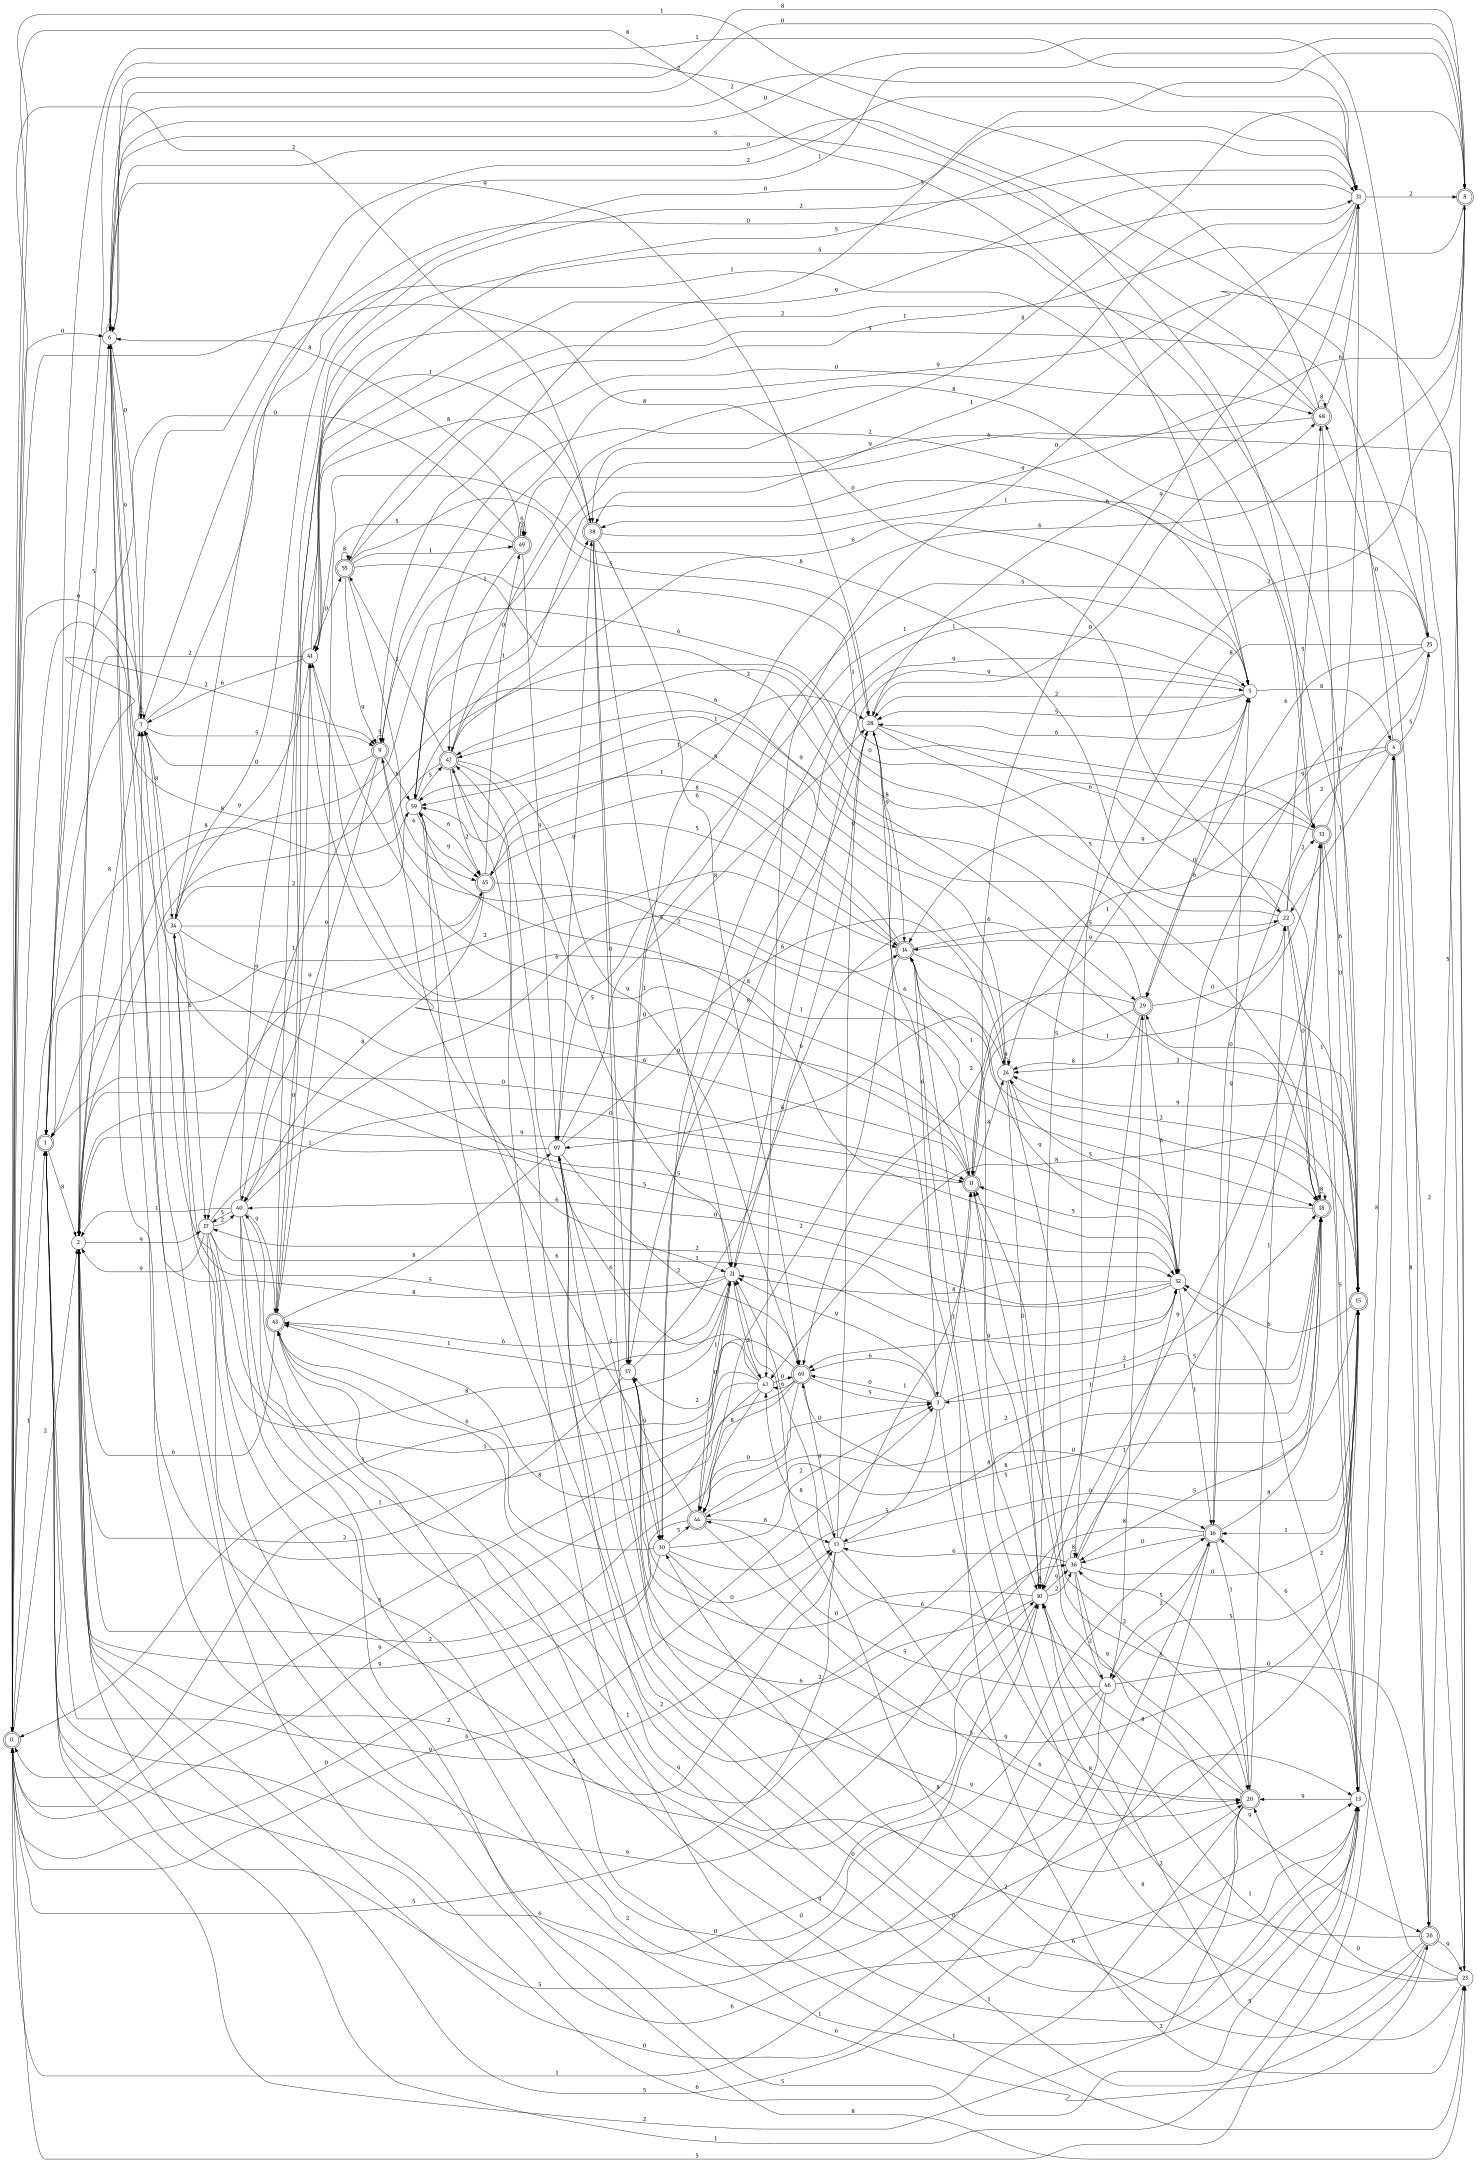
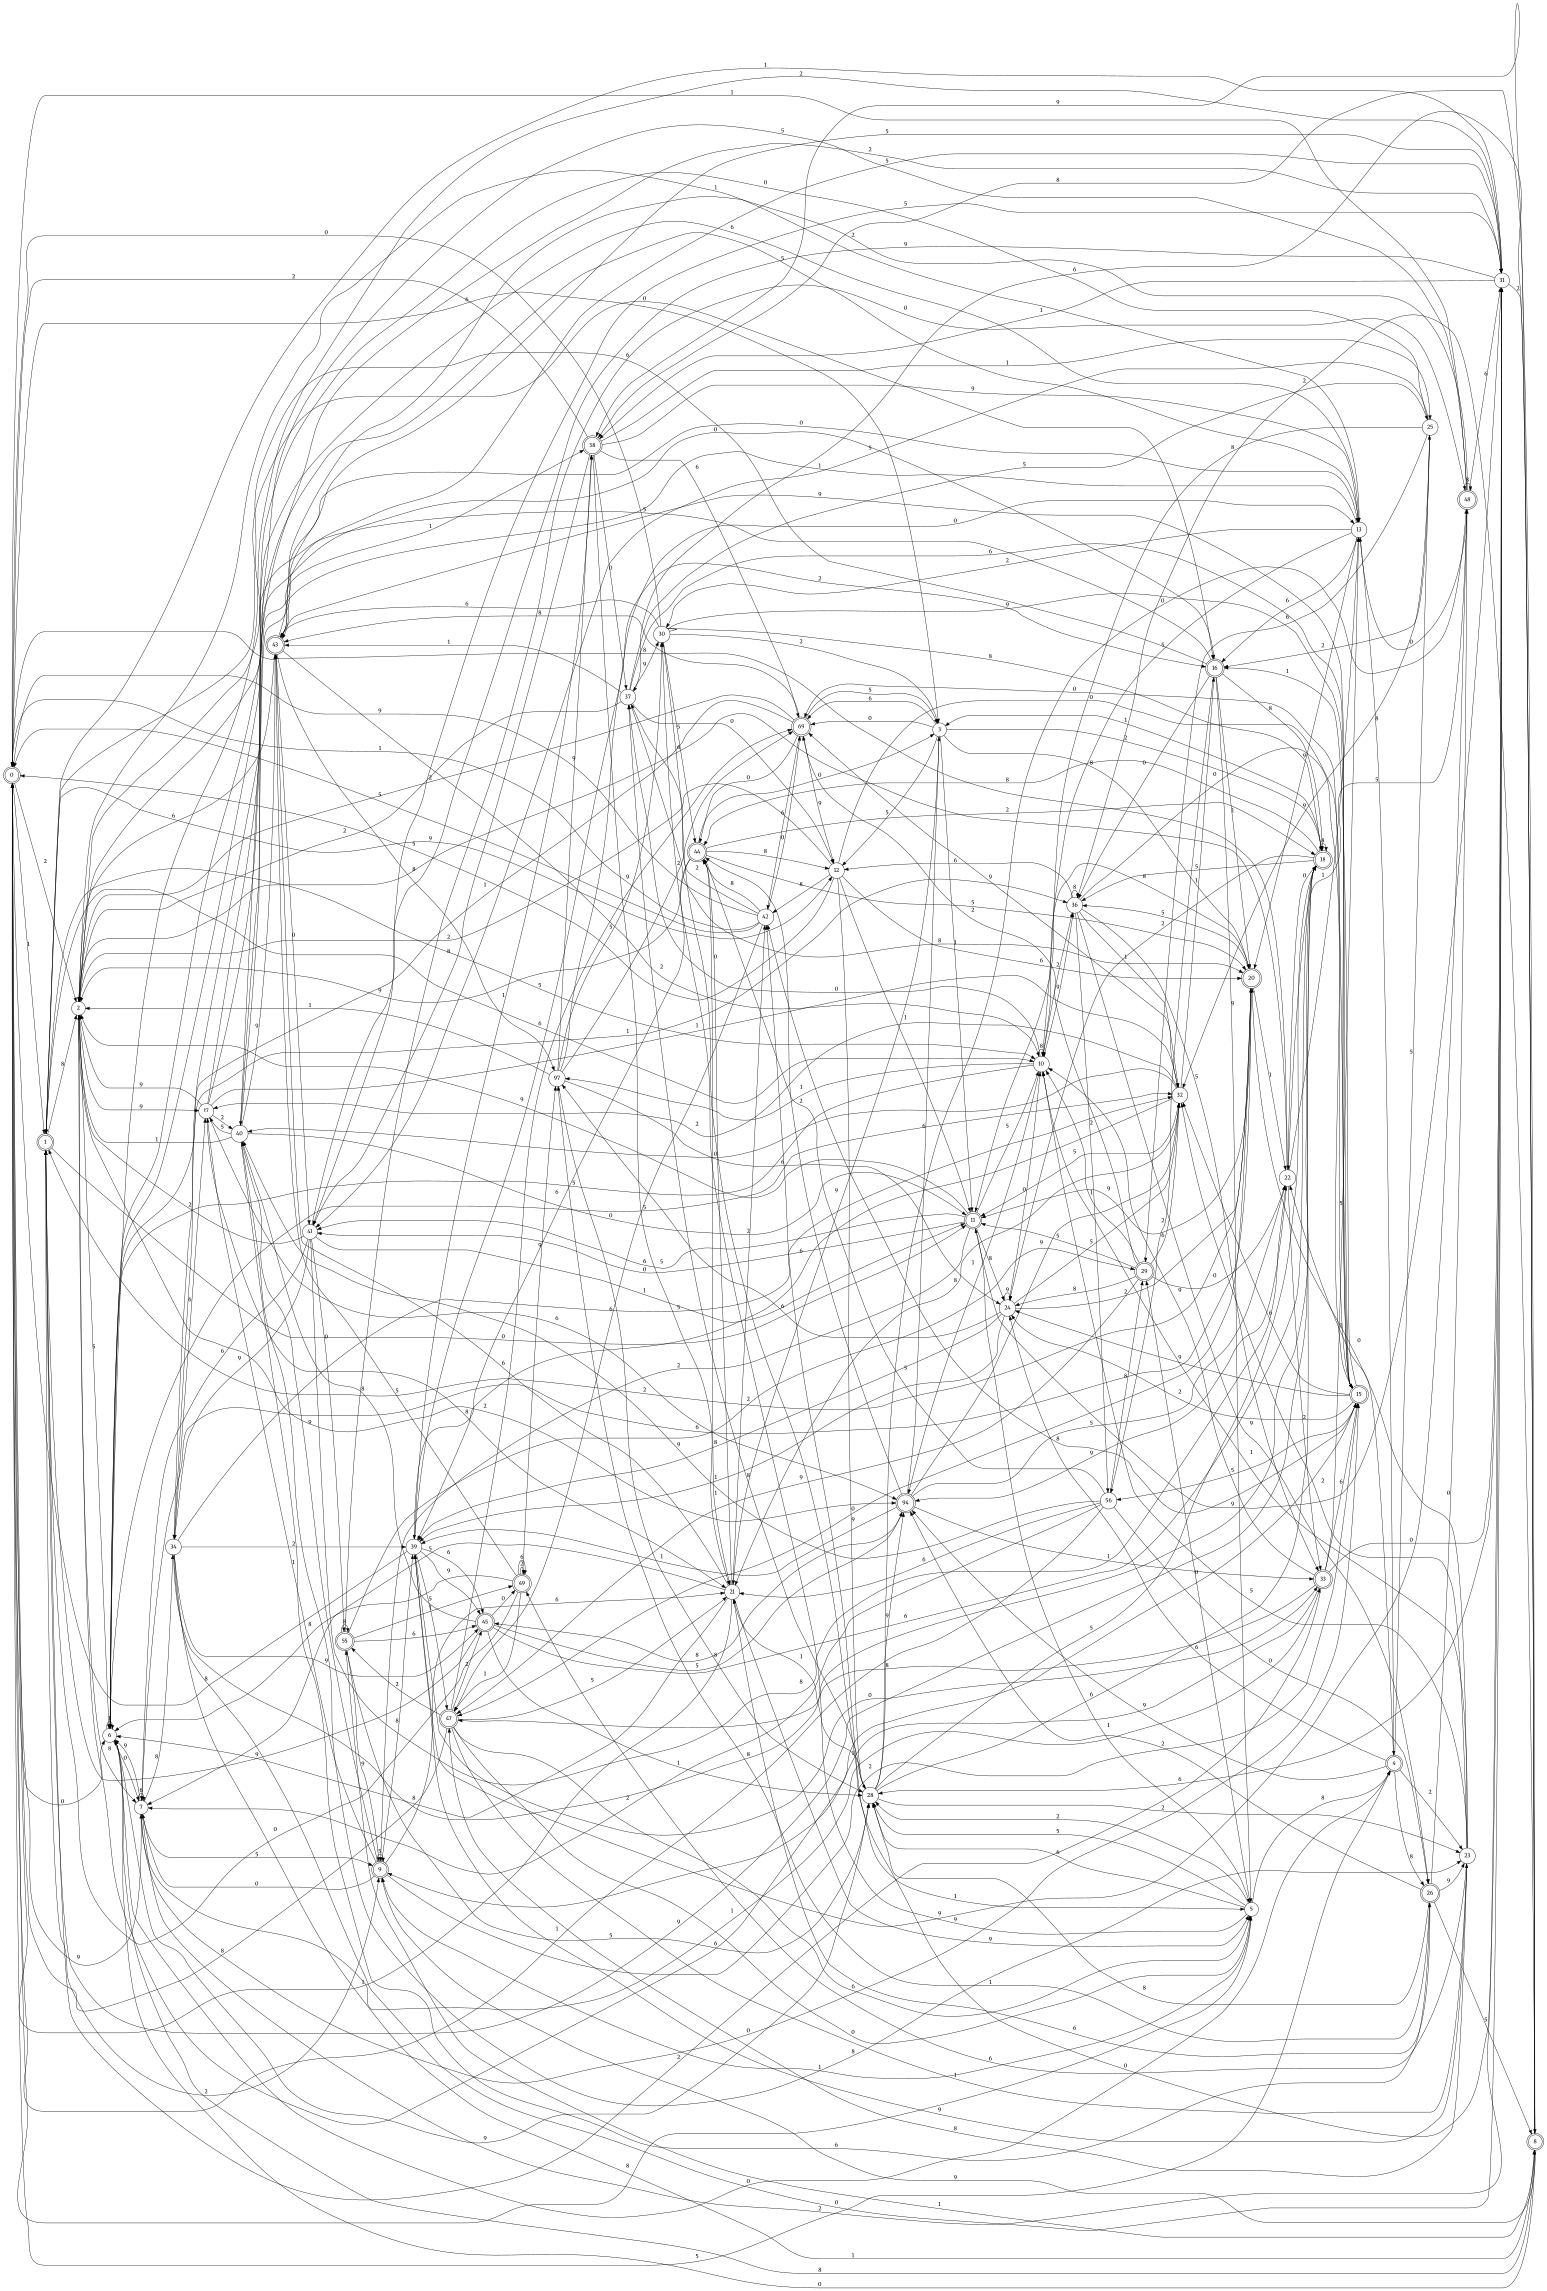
none -> (835, 178)
(923, 183) -> (955, 2178)
(1303, 682) -> (1349, 785)
(809, 712) -> (846, 2075)
(414, 807) -> (414, 1547)
(905, 950) -> (906, 1503)
(1267, 1060) -> none
(801, 1681) -> (801, 1087)
(1108, 1685) -> (1109, 1501)
